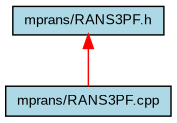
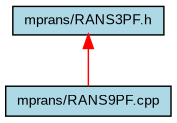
(88, 101) -> (88, 101)
